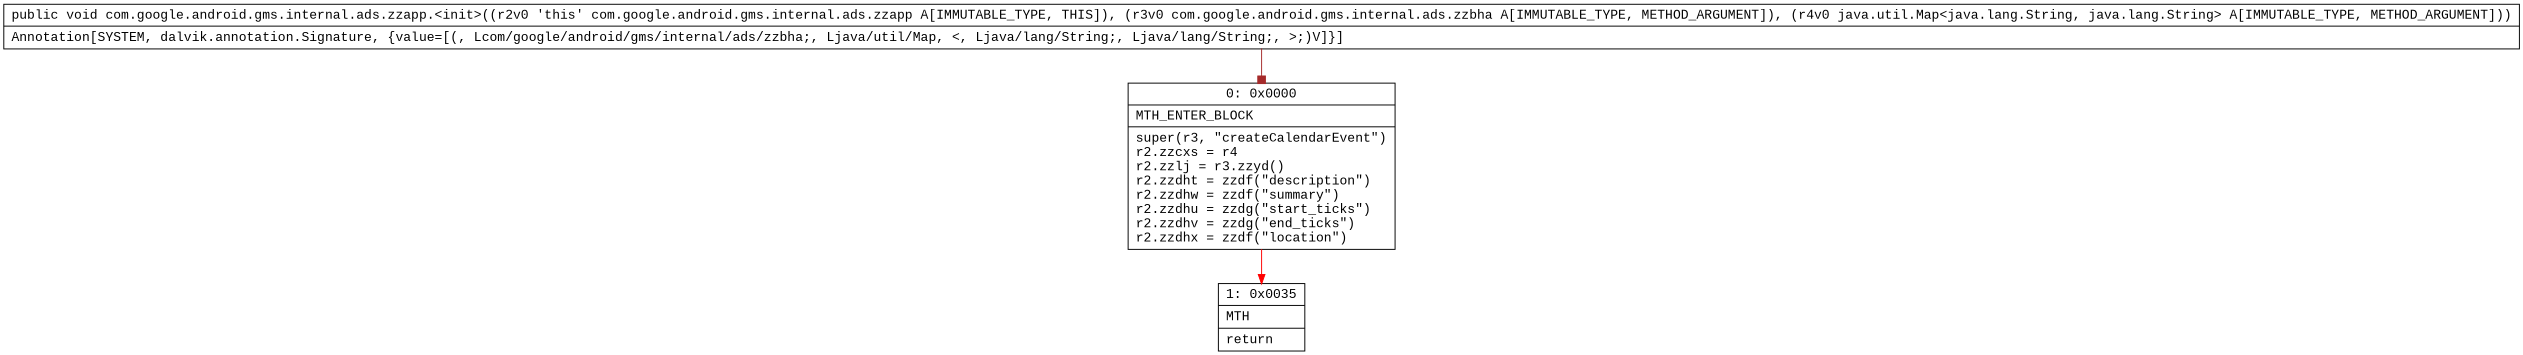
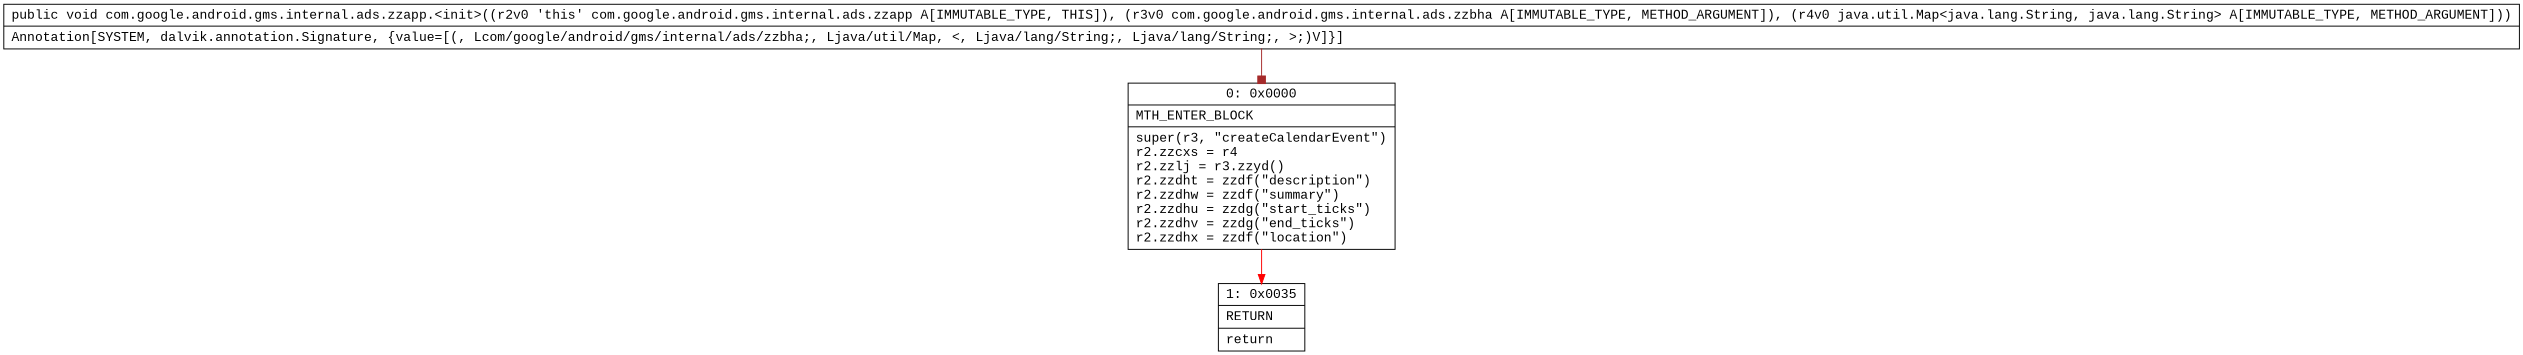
(1238, 316) -> (1250, 316)
